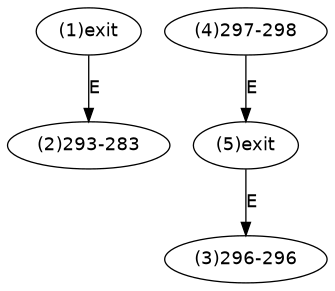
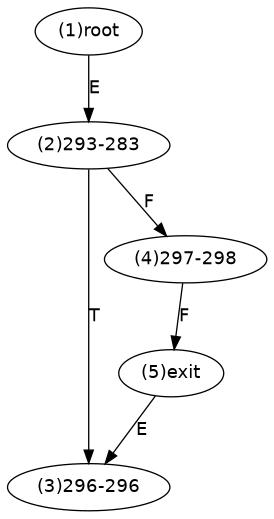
(89, 31) -> (89, 31)
(252, 88) -> (185, 316)
none -> (133, 197)
none -> (89, 310)
